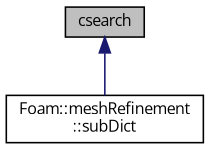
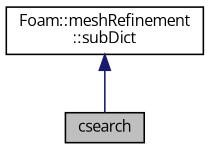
(105, 74) -> (105, 91)
